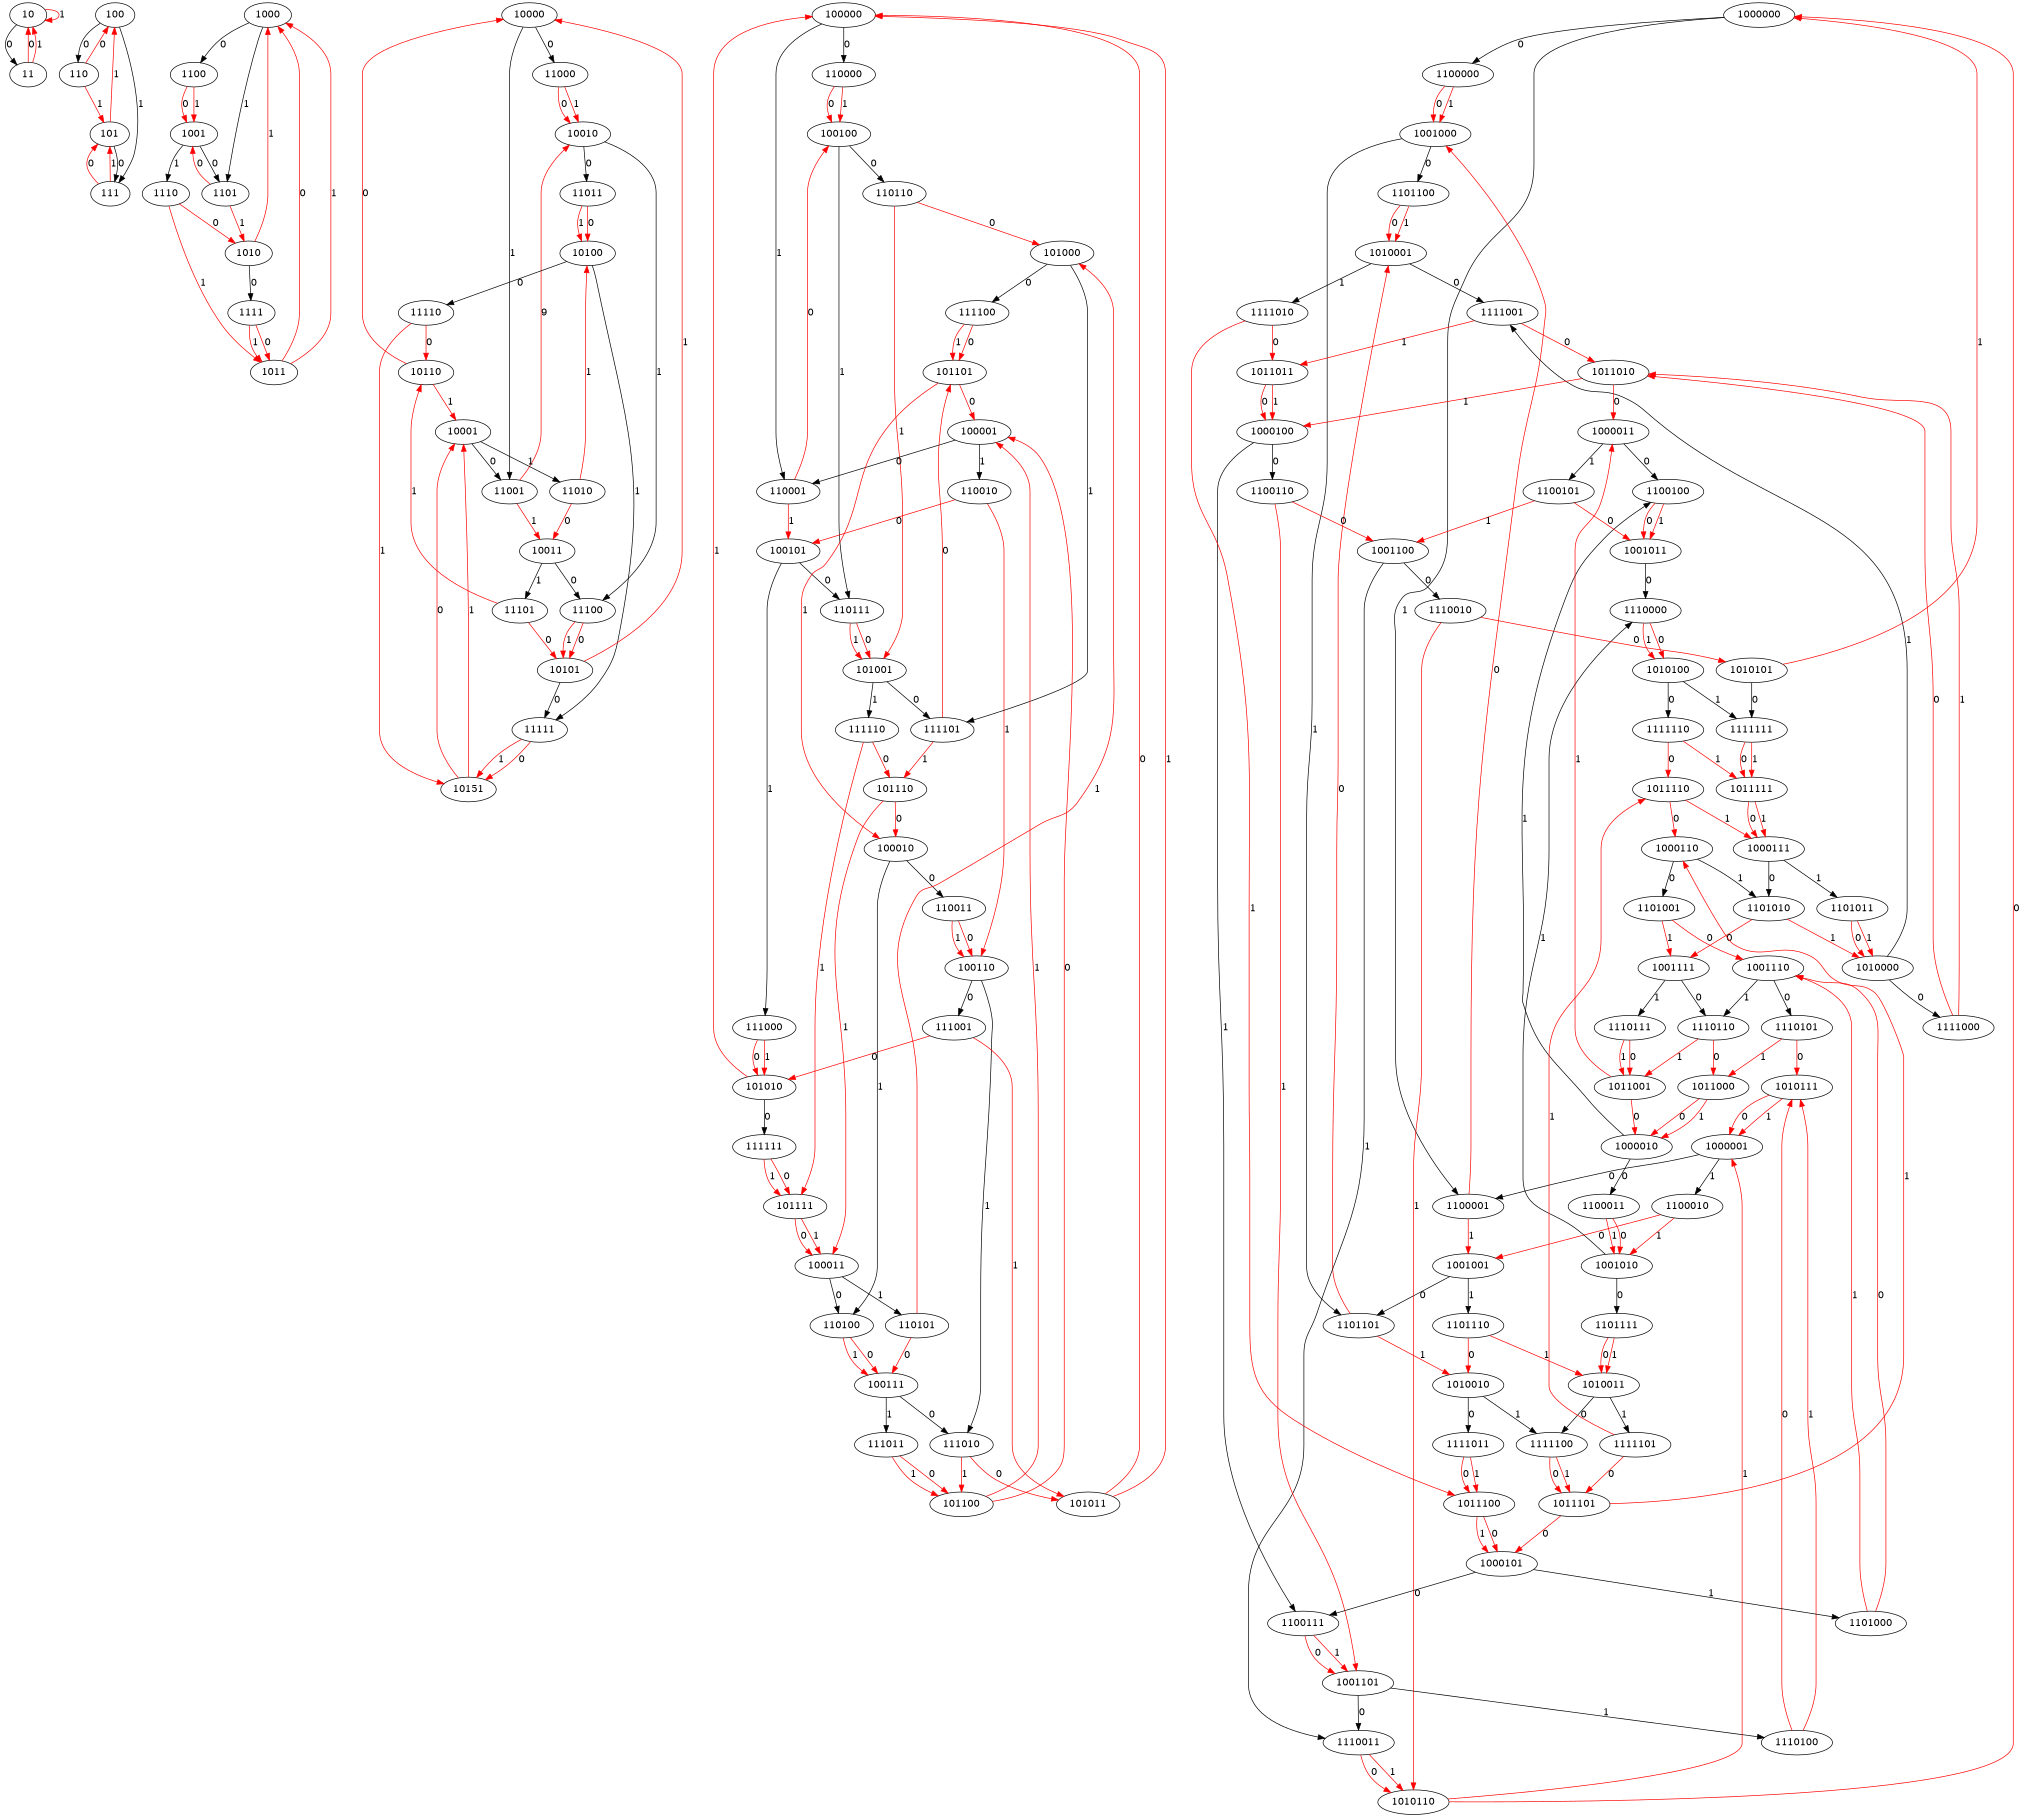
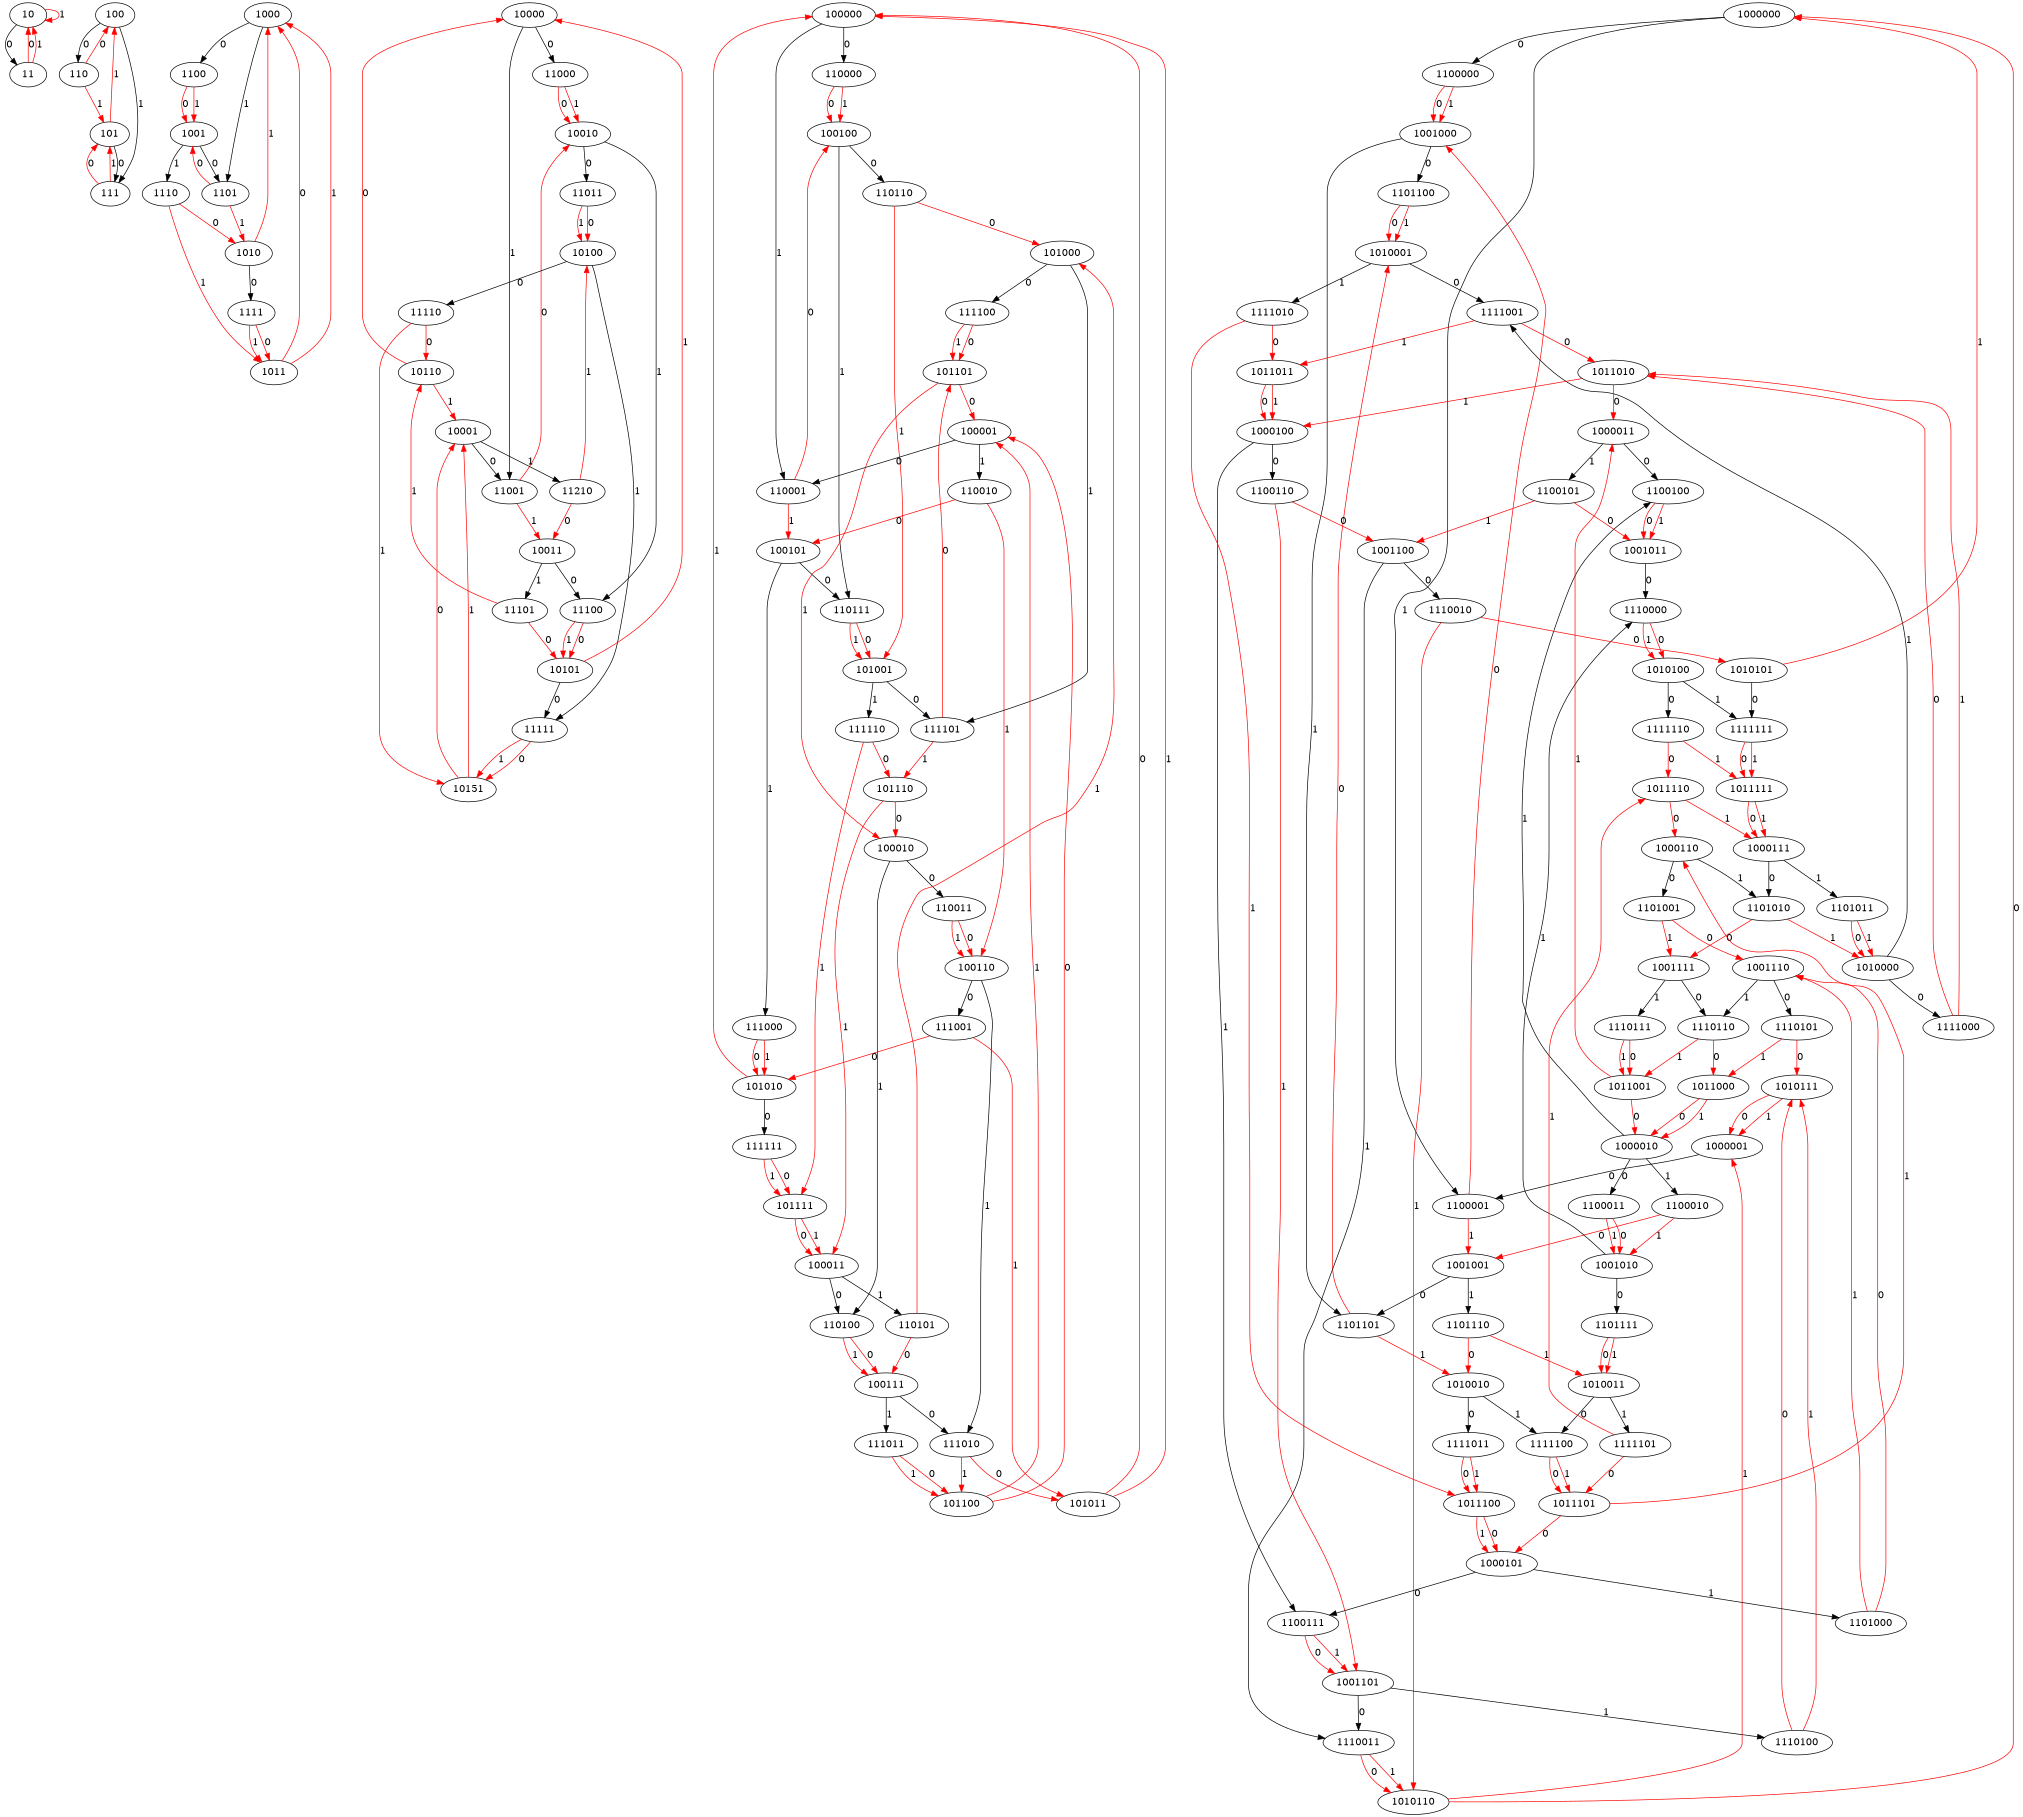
(545, 313) -> (545, 313)
(577, 492) -> (577, 492)
(1709, 1174) -> (1660, 1174)
